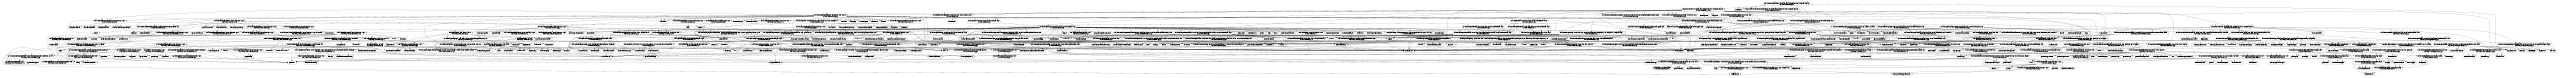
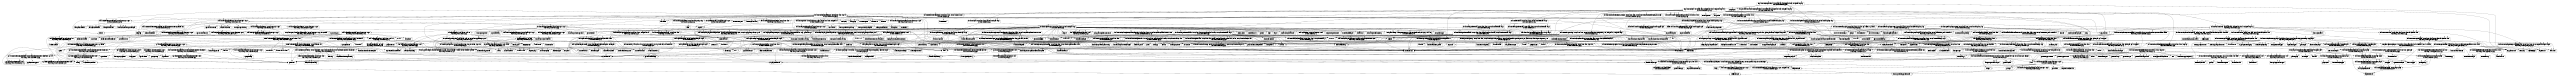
(577, 33) -> (576, 33)
